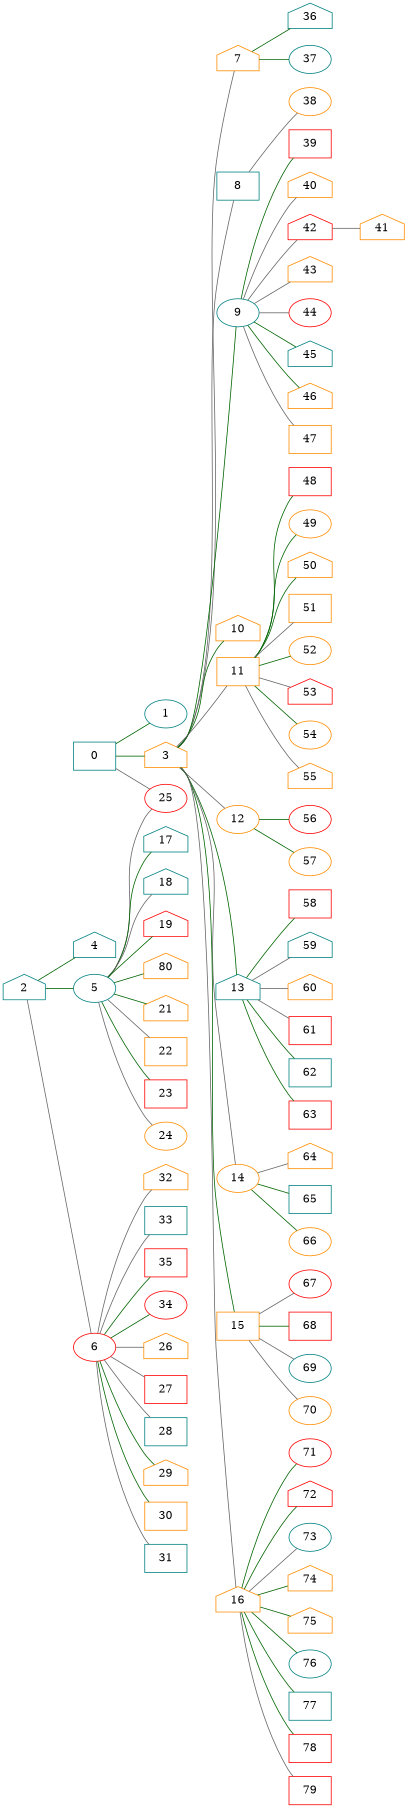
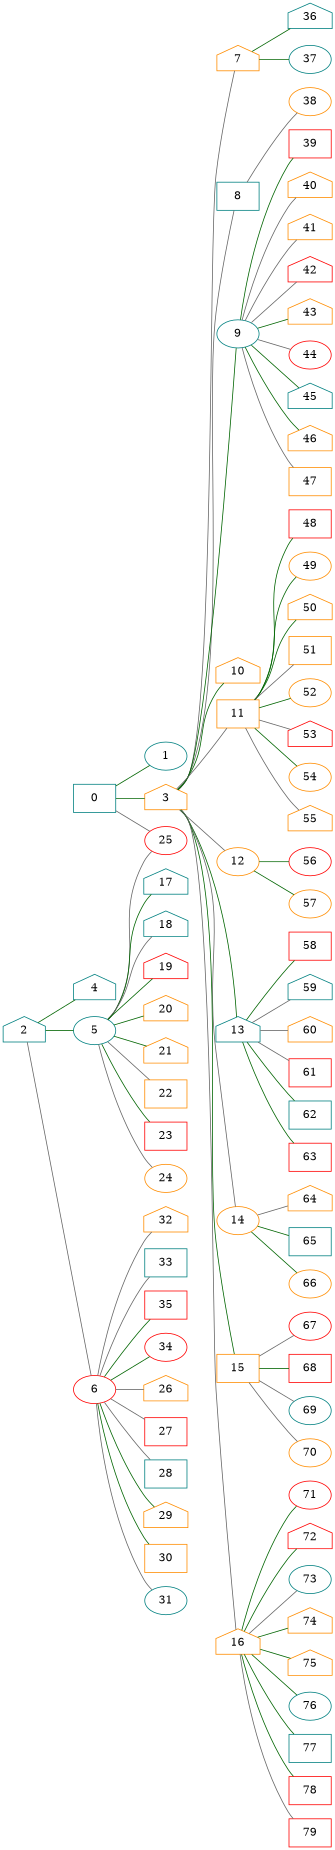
(346, 228) -> (268, 279)
(272, 293) -> (273, 324)
(166, 967) -> (166, 1009)
(166, 1558) -> (166, 1601)
